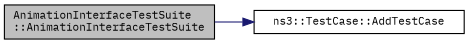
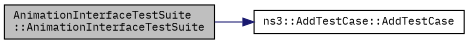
(359, 22) -> (359, 22)
